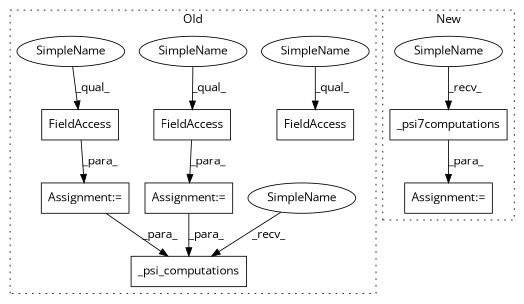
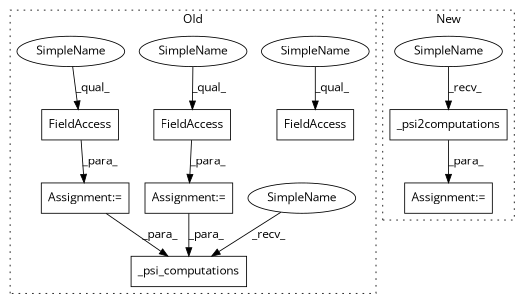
(449, 125) -> (449, 125)
